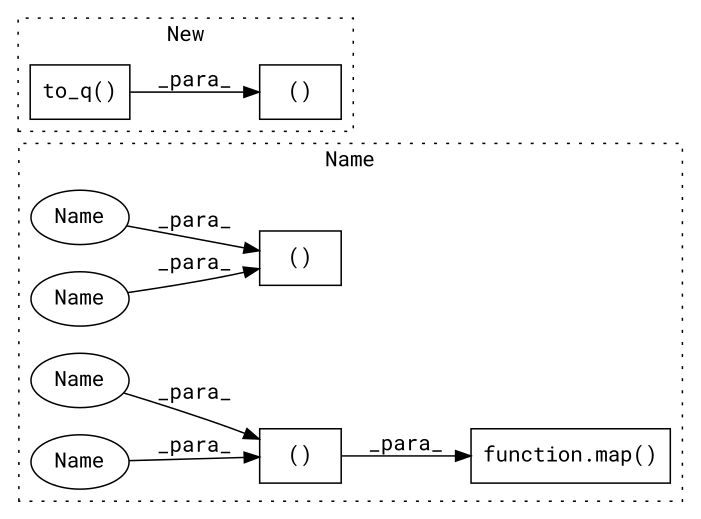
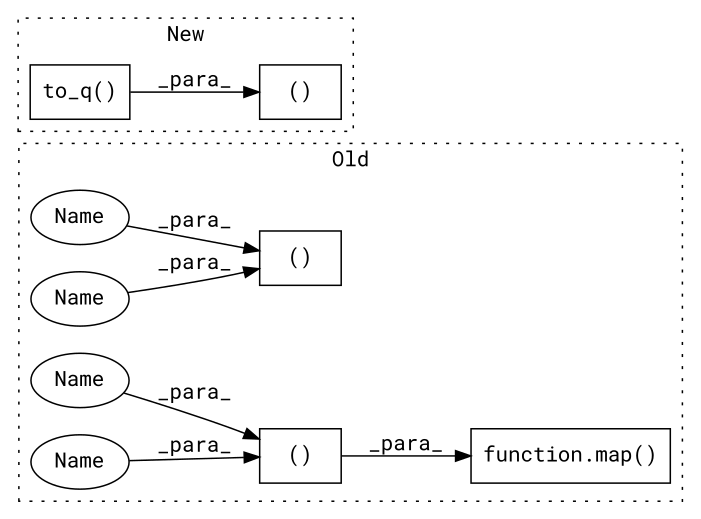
(351, 161) -> (351, 161)
